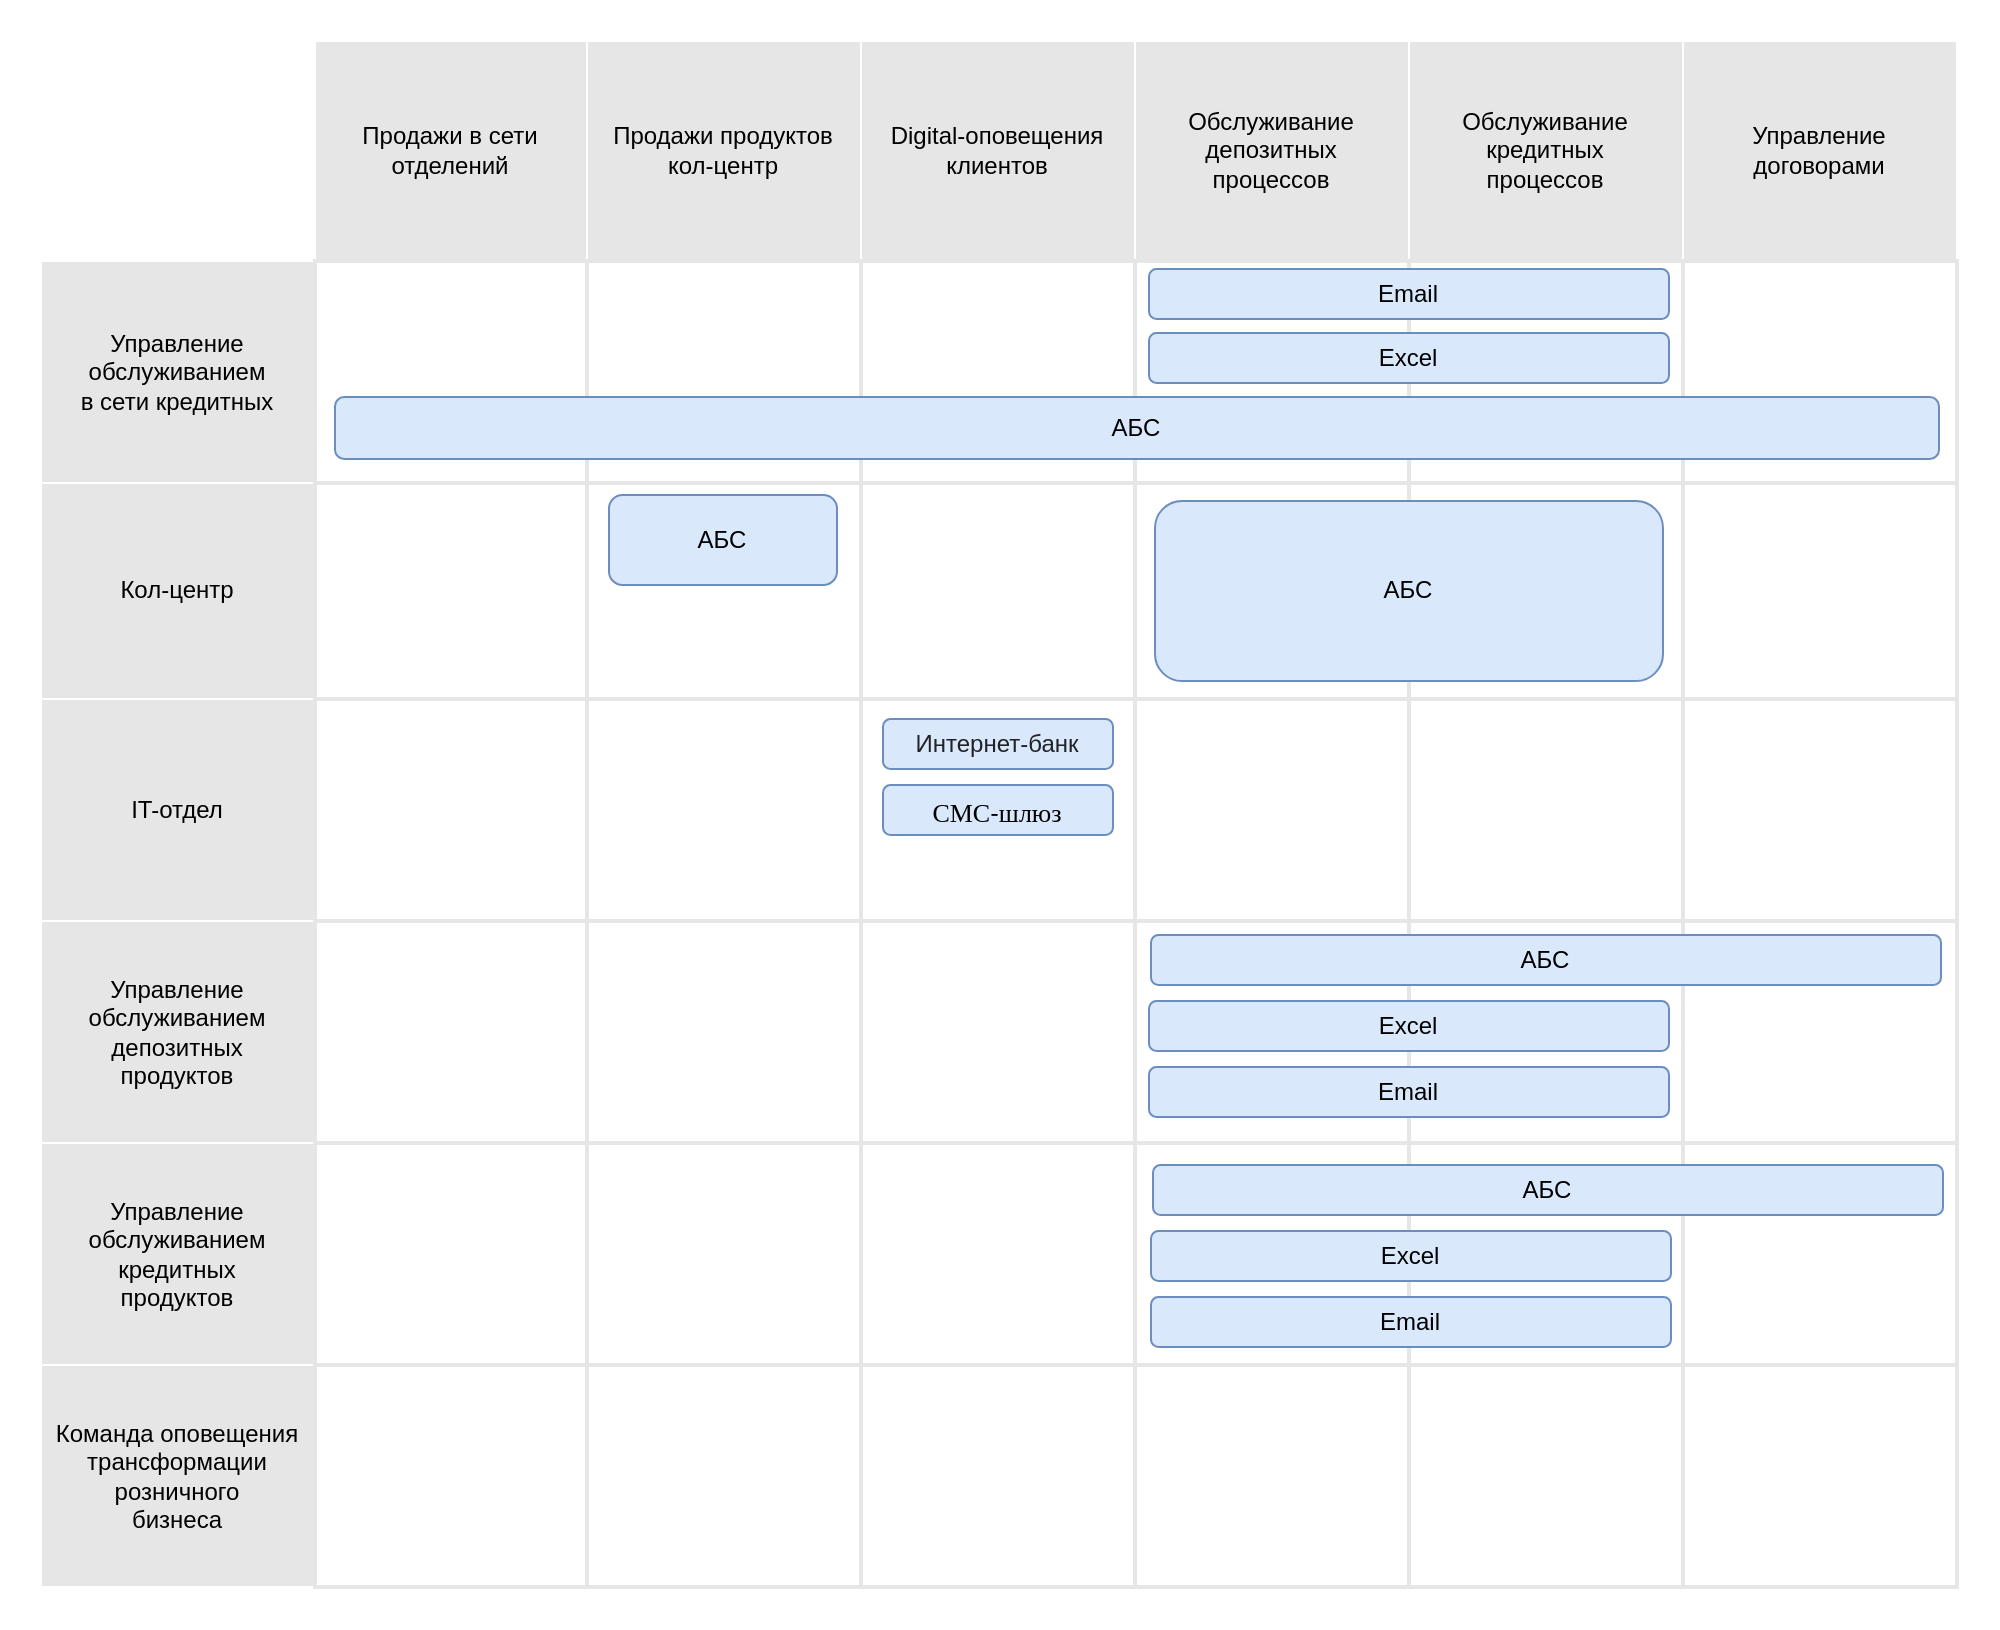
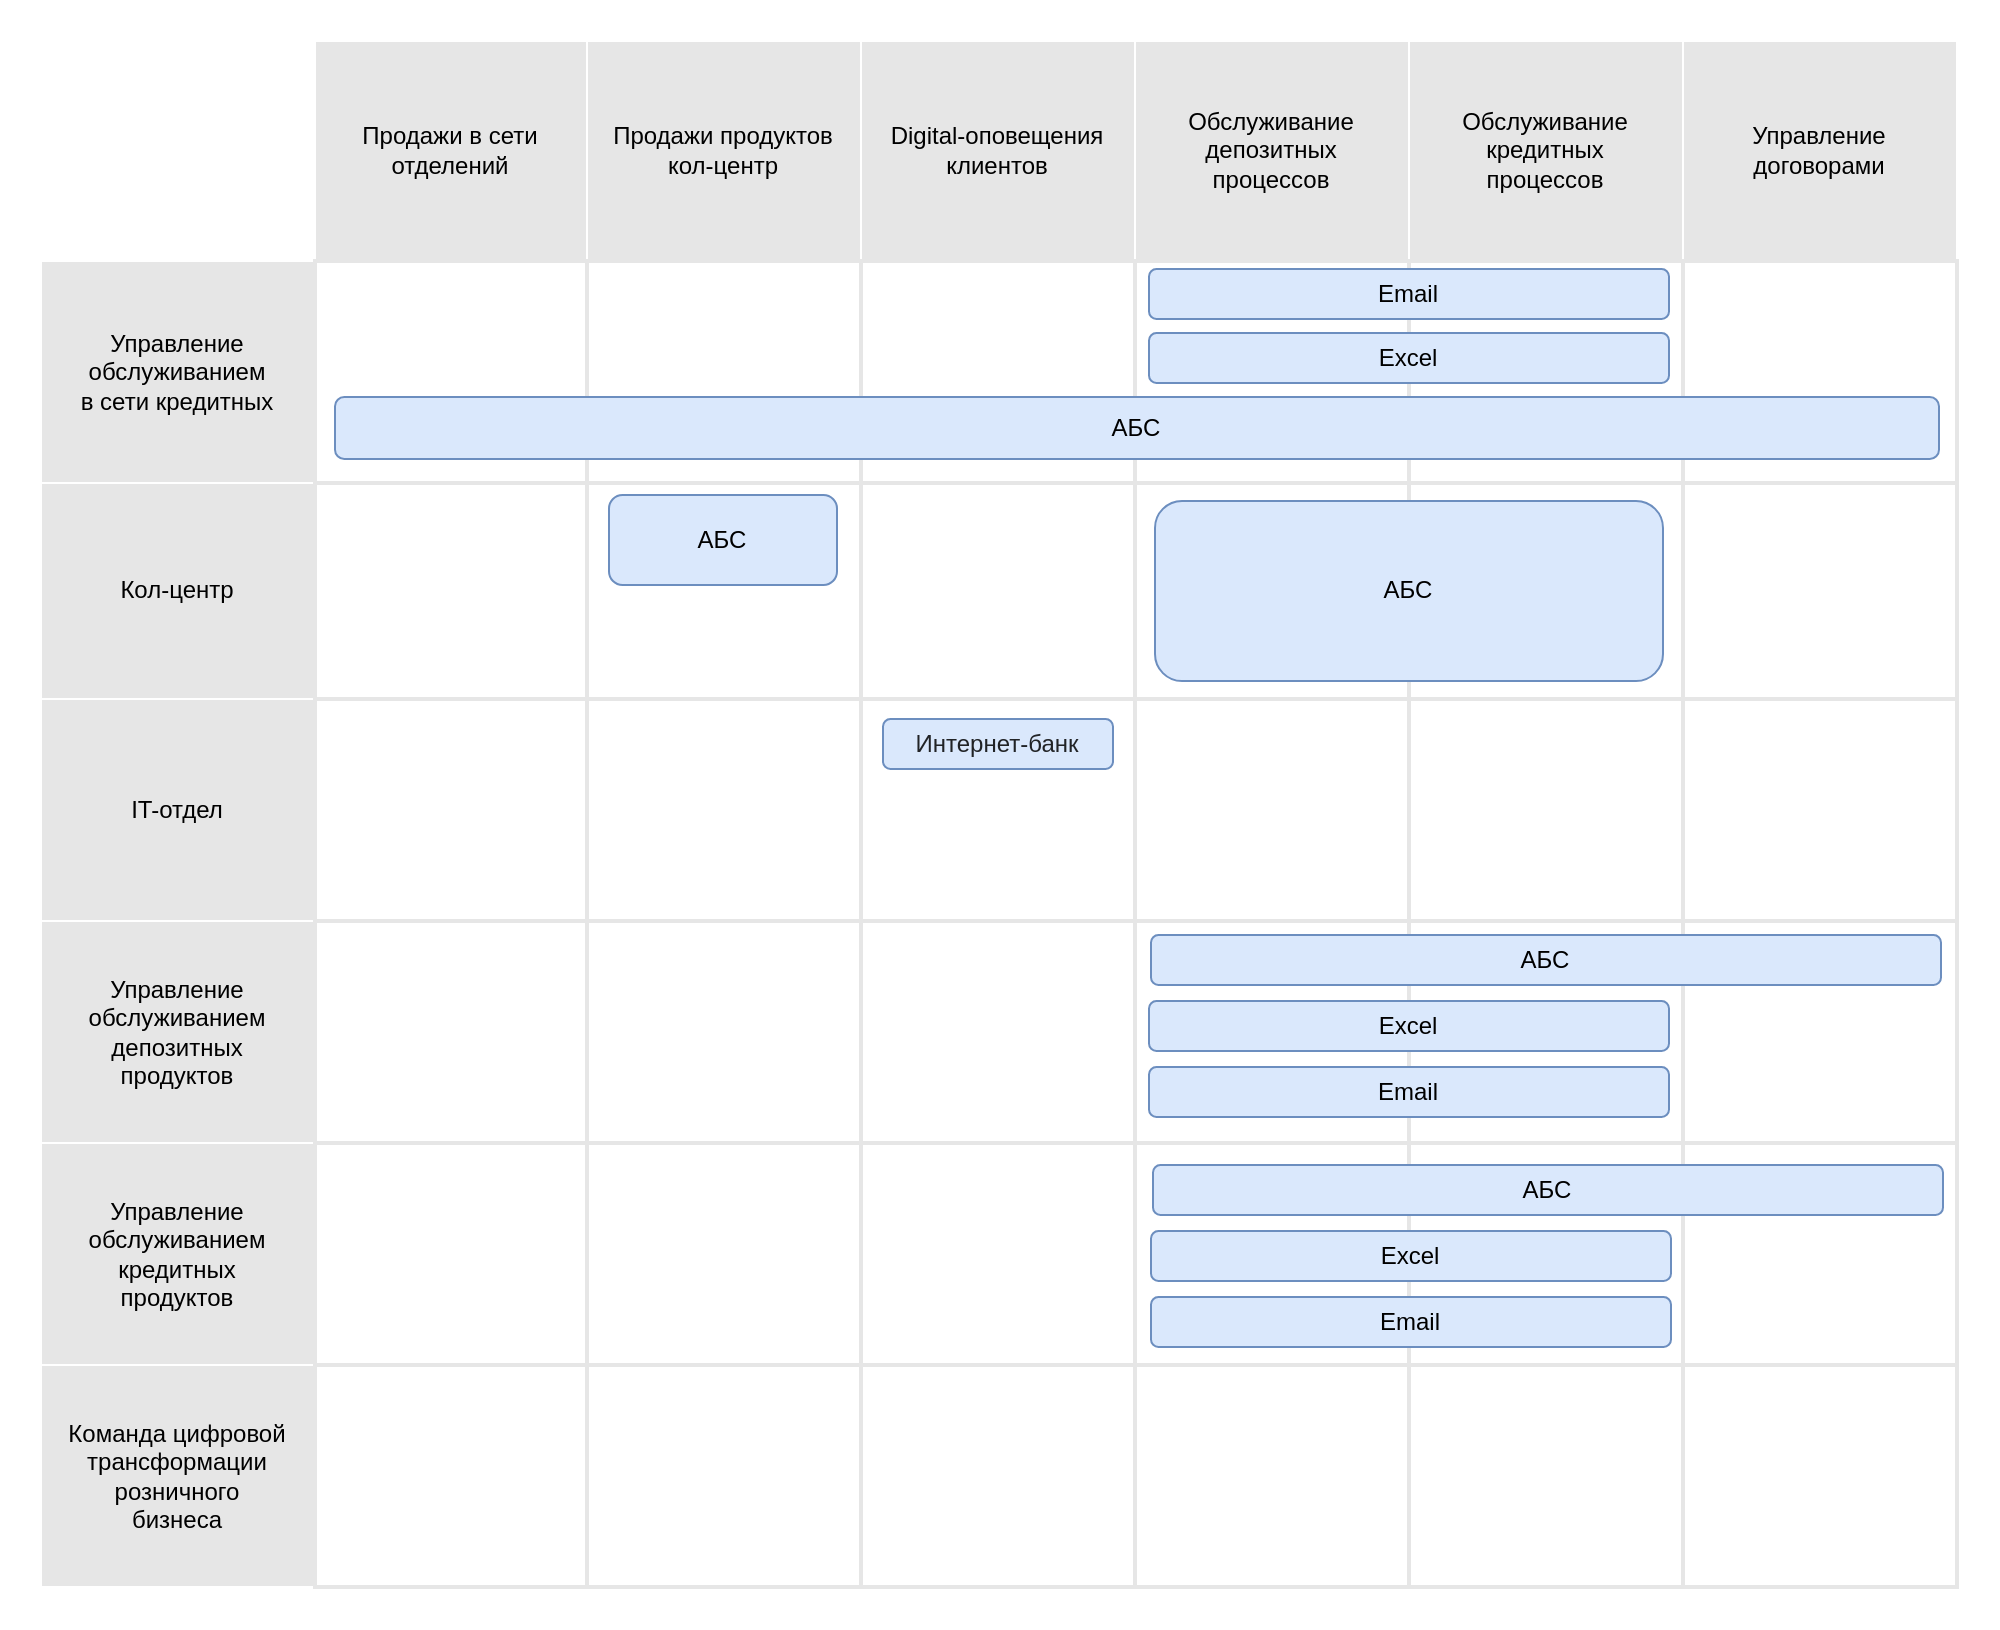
(998, 810) -> none
(178, 1477) -> (178, 1477)
